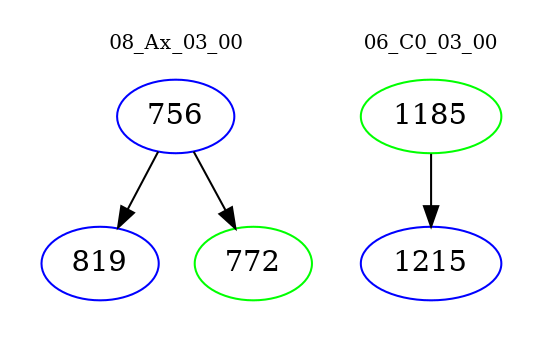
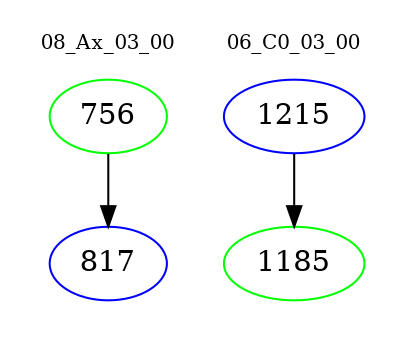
(176, 116) -> (108, 116)
(431, 180) -> (294, 180)
(100, 264) -> (108, 264)
(253, 264) -> none
